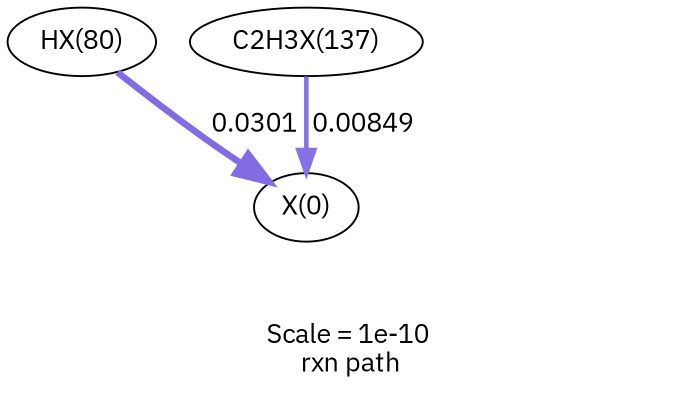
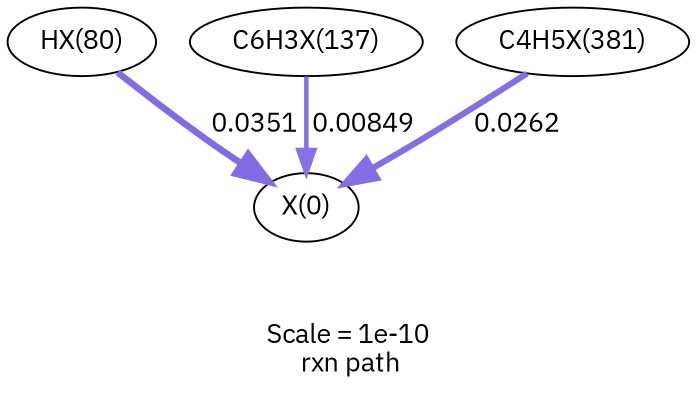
(306, 42) -> (306, 42)
none -> (573, 42)
(252, 125) -> (252, 125)
